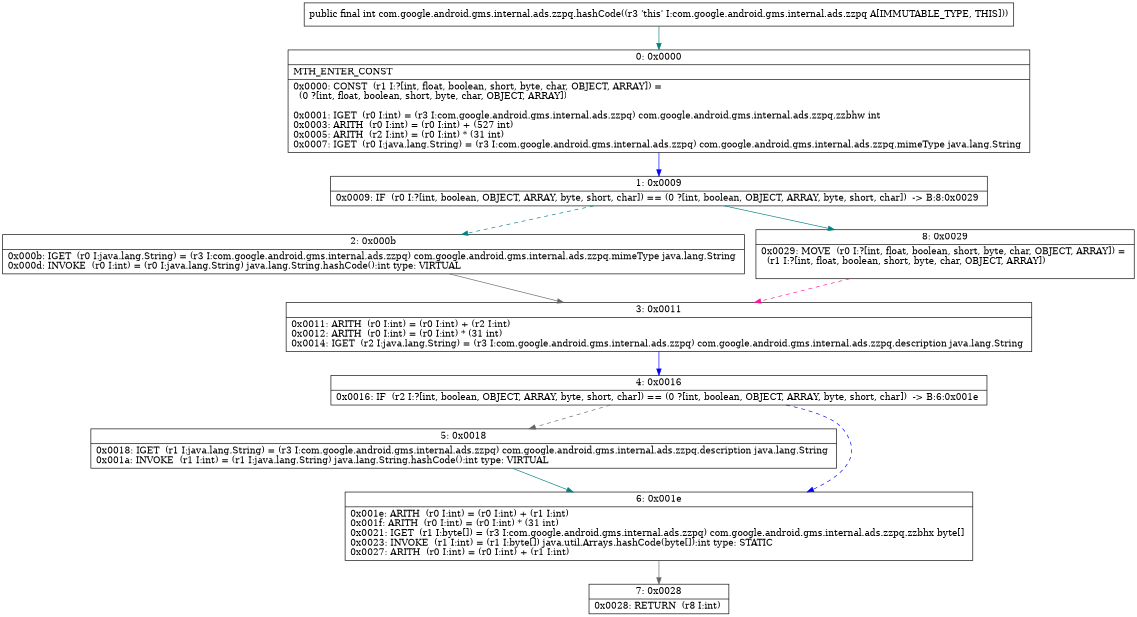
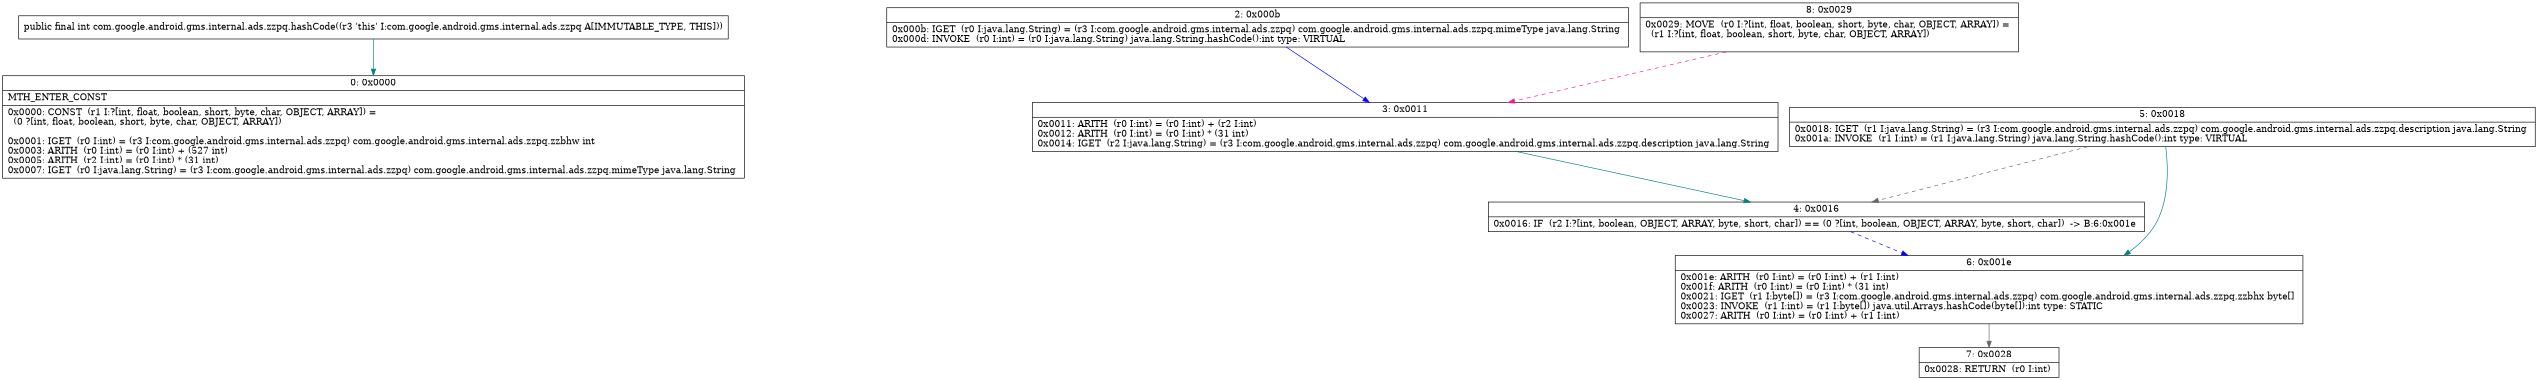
(659, 191) -> none
(503, 287) -> (1325, 73)
(659, 360) -> (1630, 176)
(573, 416) -> (1983, 174)
(659, 606) -> (1989, 370)
